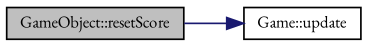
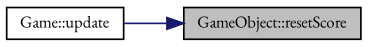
(205, 23) -> (145, 23)
